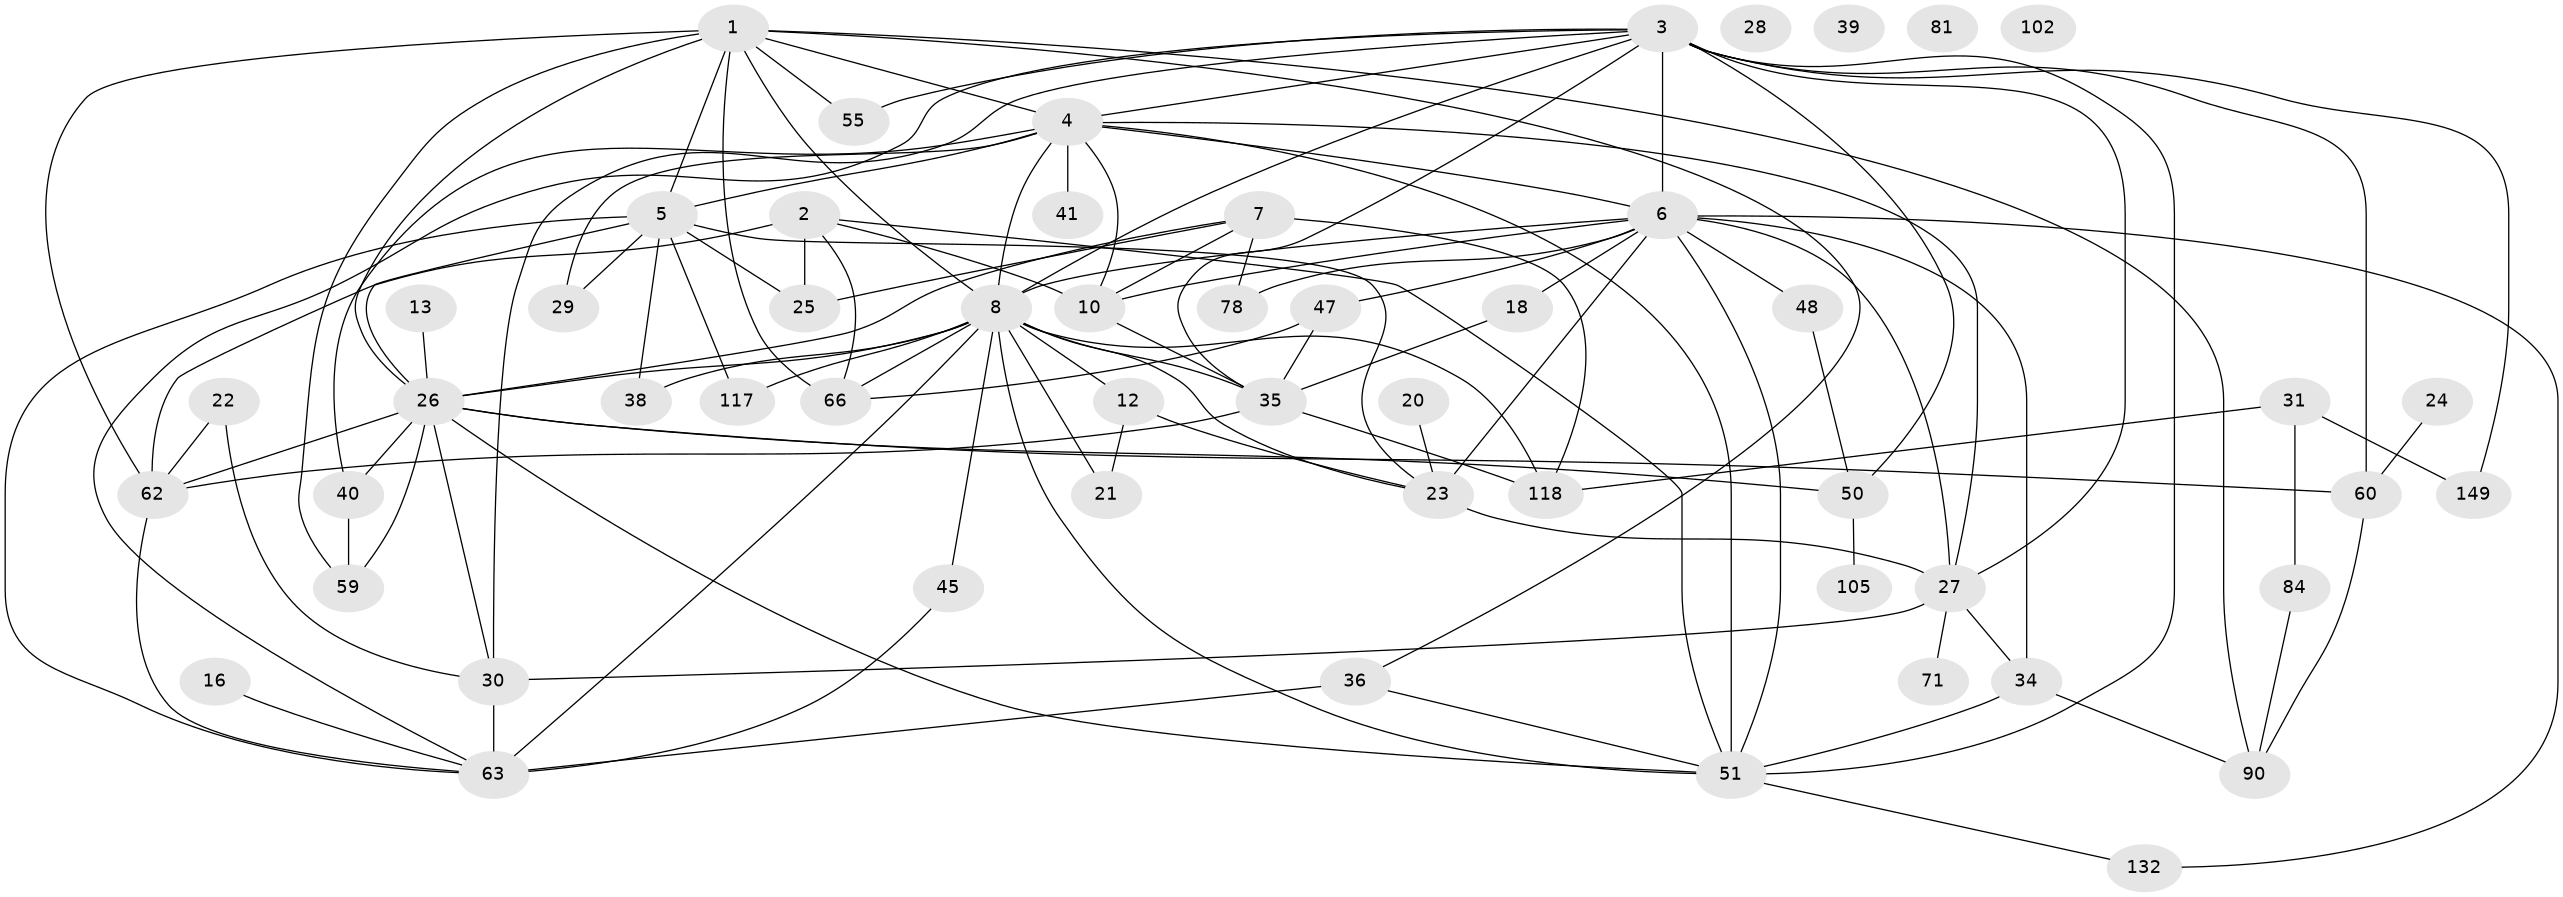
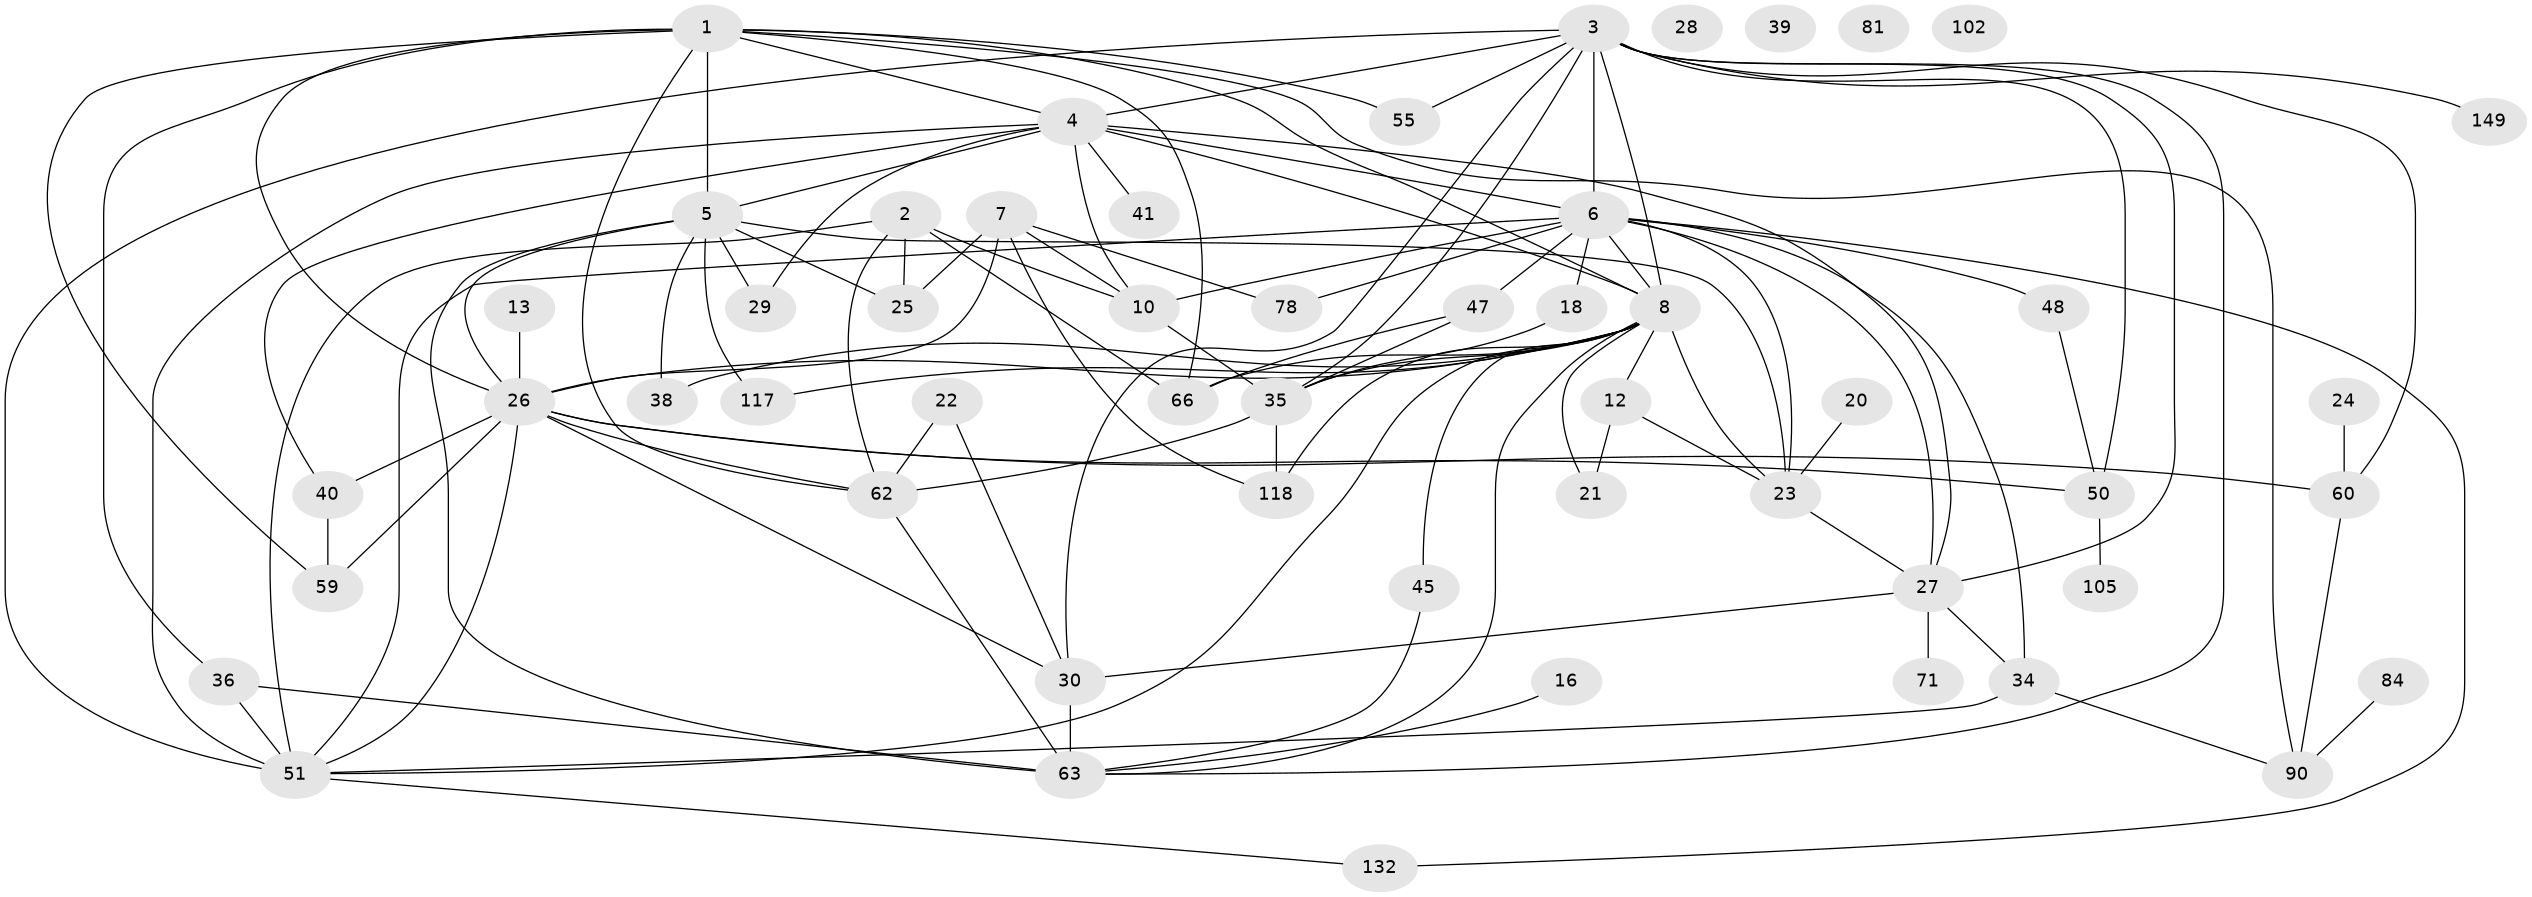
(2295, 402) -> none
